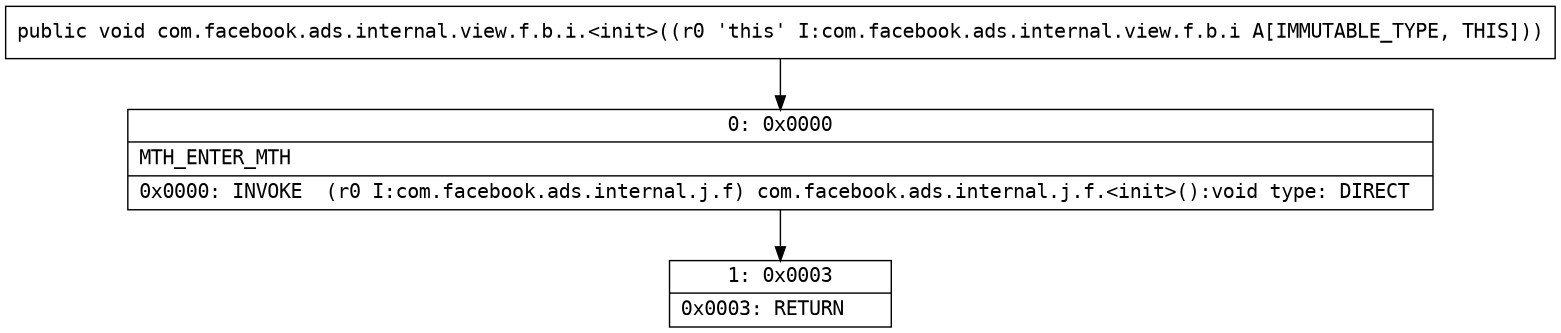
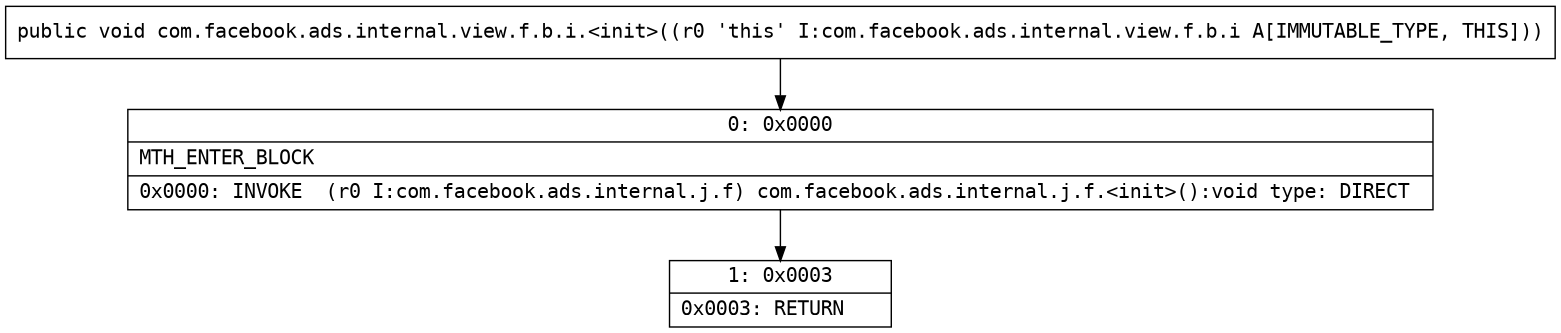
(215, 158) -> (227, 158)
